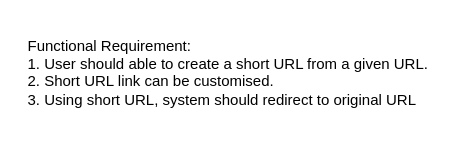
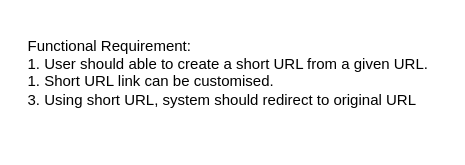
(233, 82) -> (233, 82)
